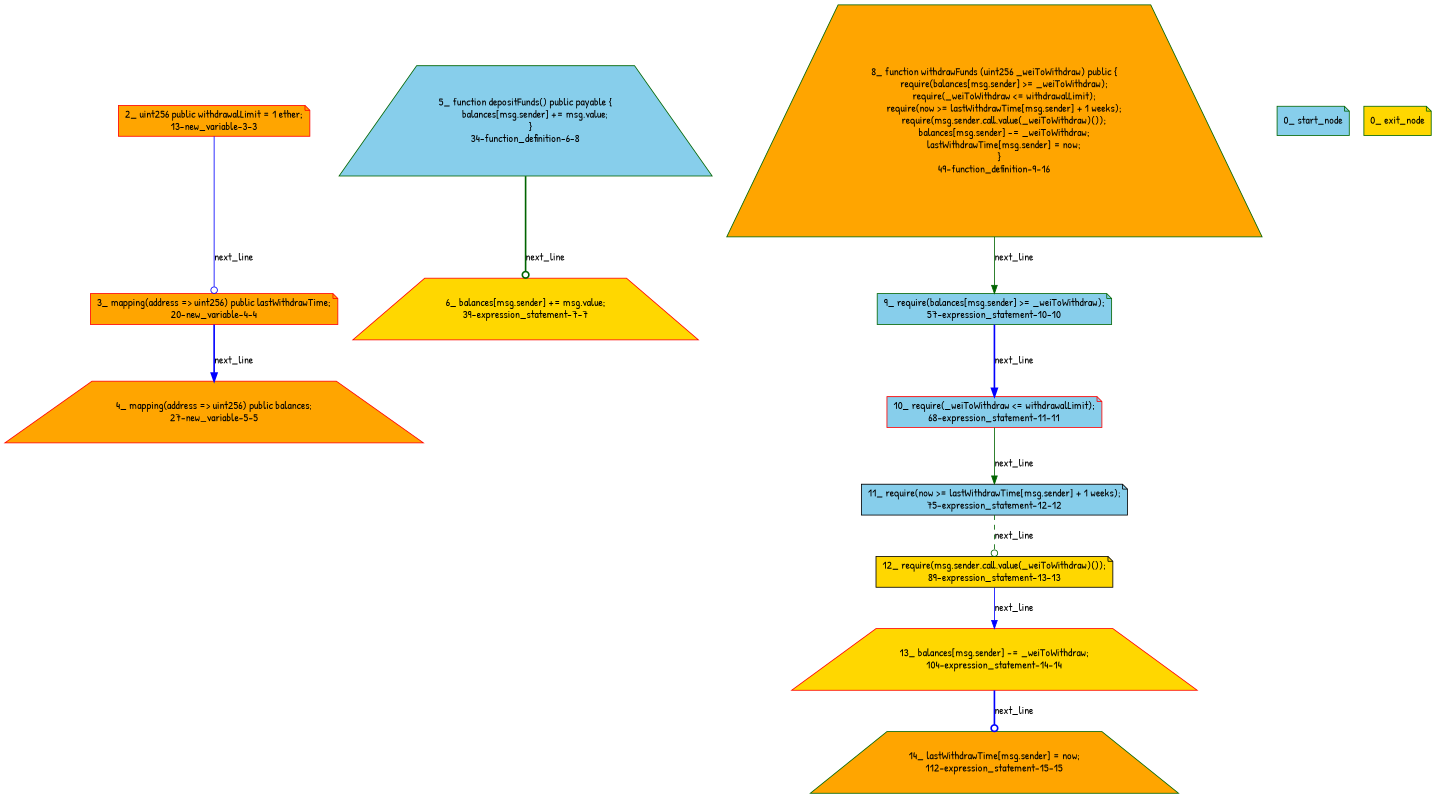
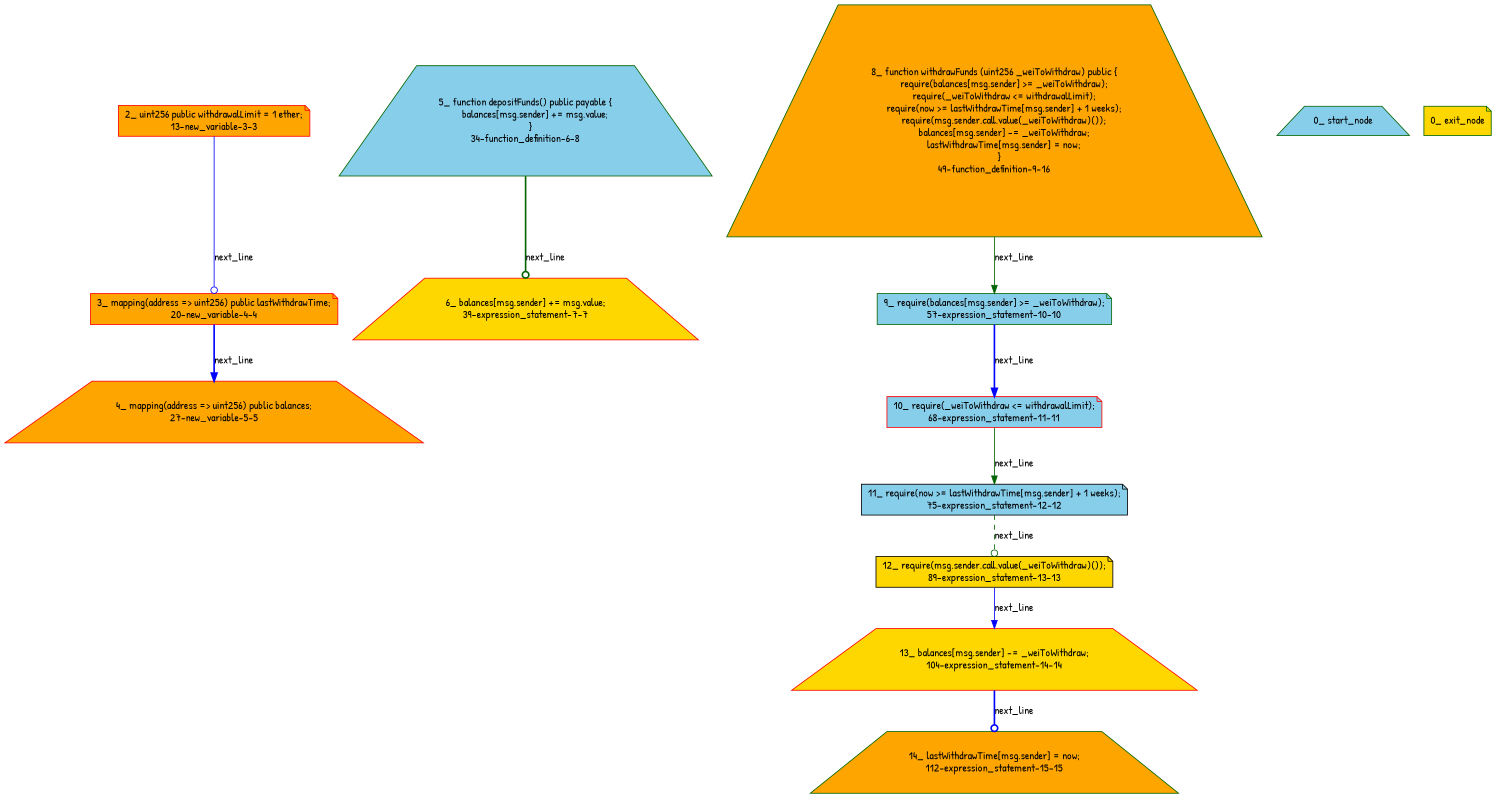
(1313, 121) -> (1343, 121)
